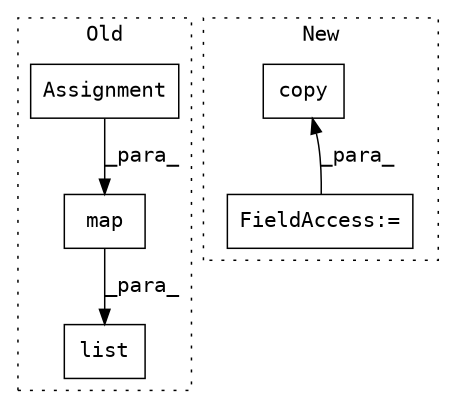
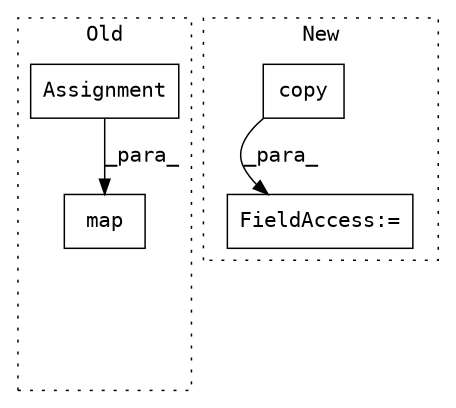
(321, 164) -> (241, 150)
(105, 352) -> none
